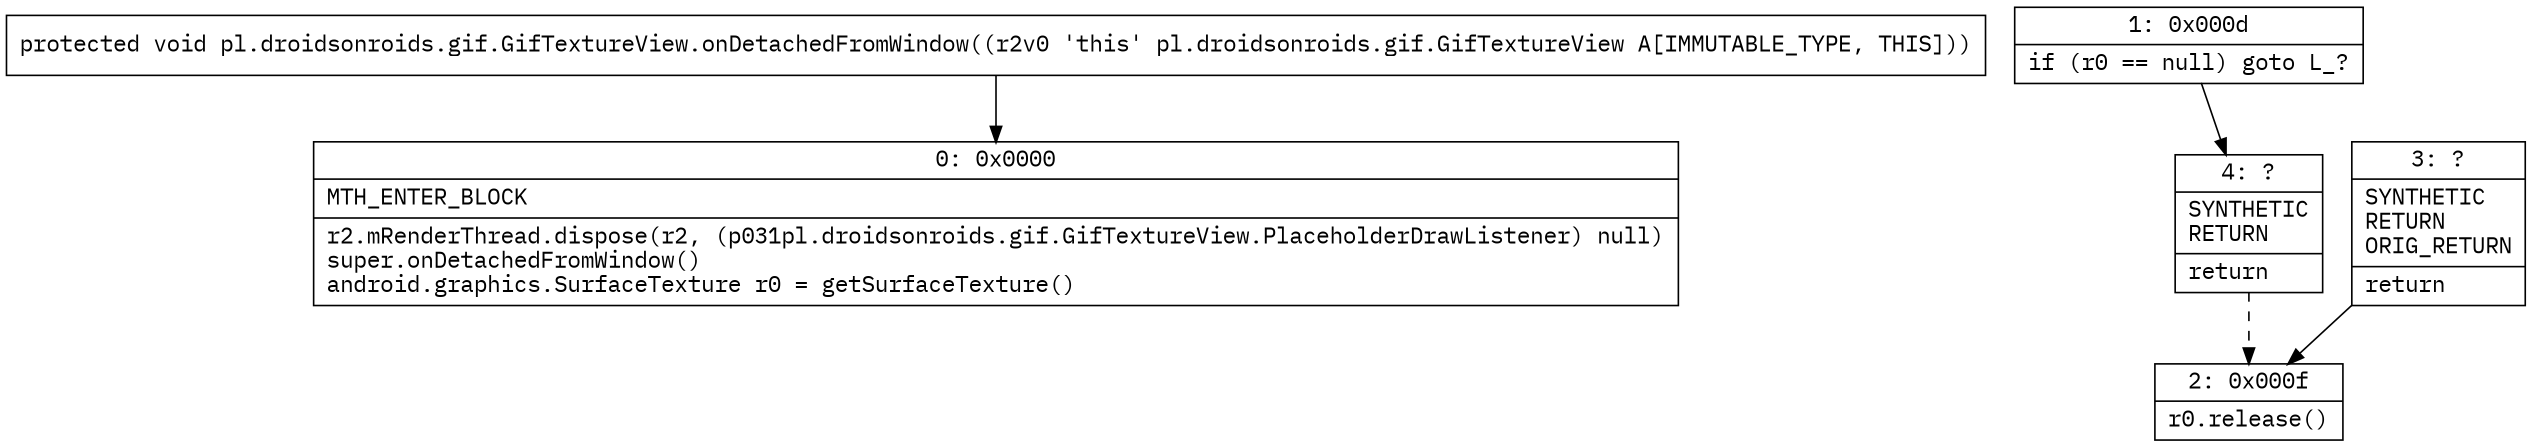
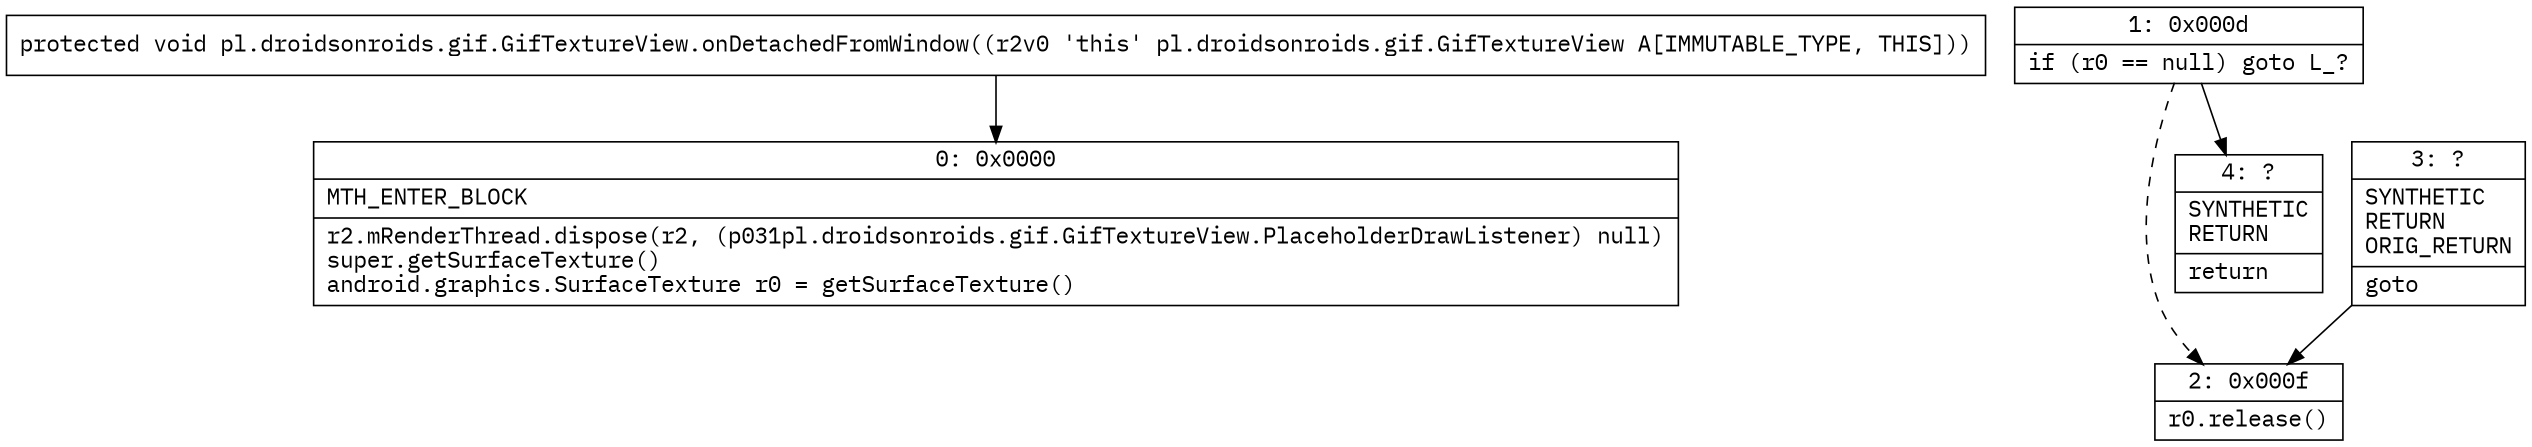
(515, 261) -> (494, 261)
(2405, 285) -> (2392, 285)
(2249, 320) -> (2147, 222)
